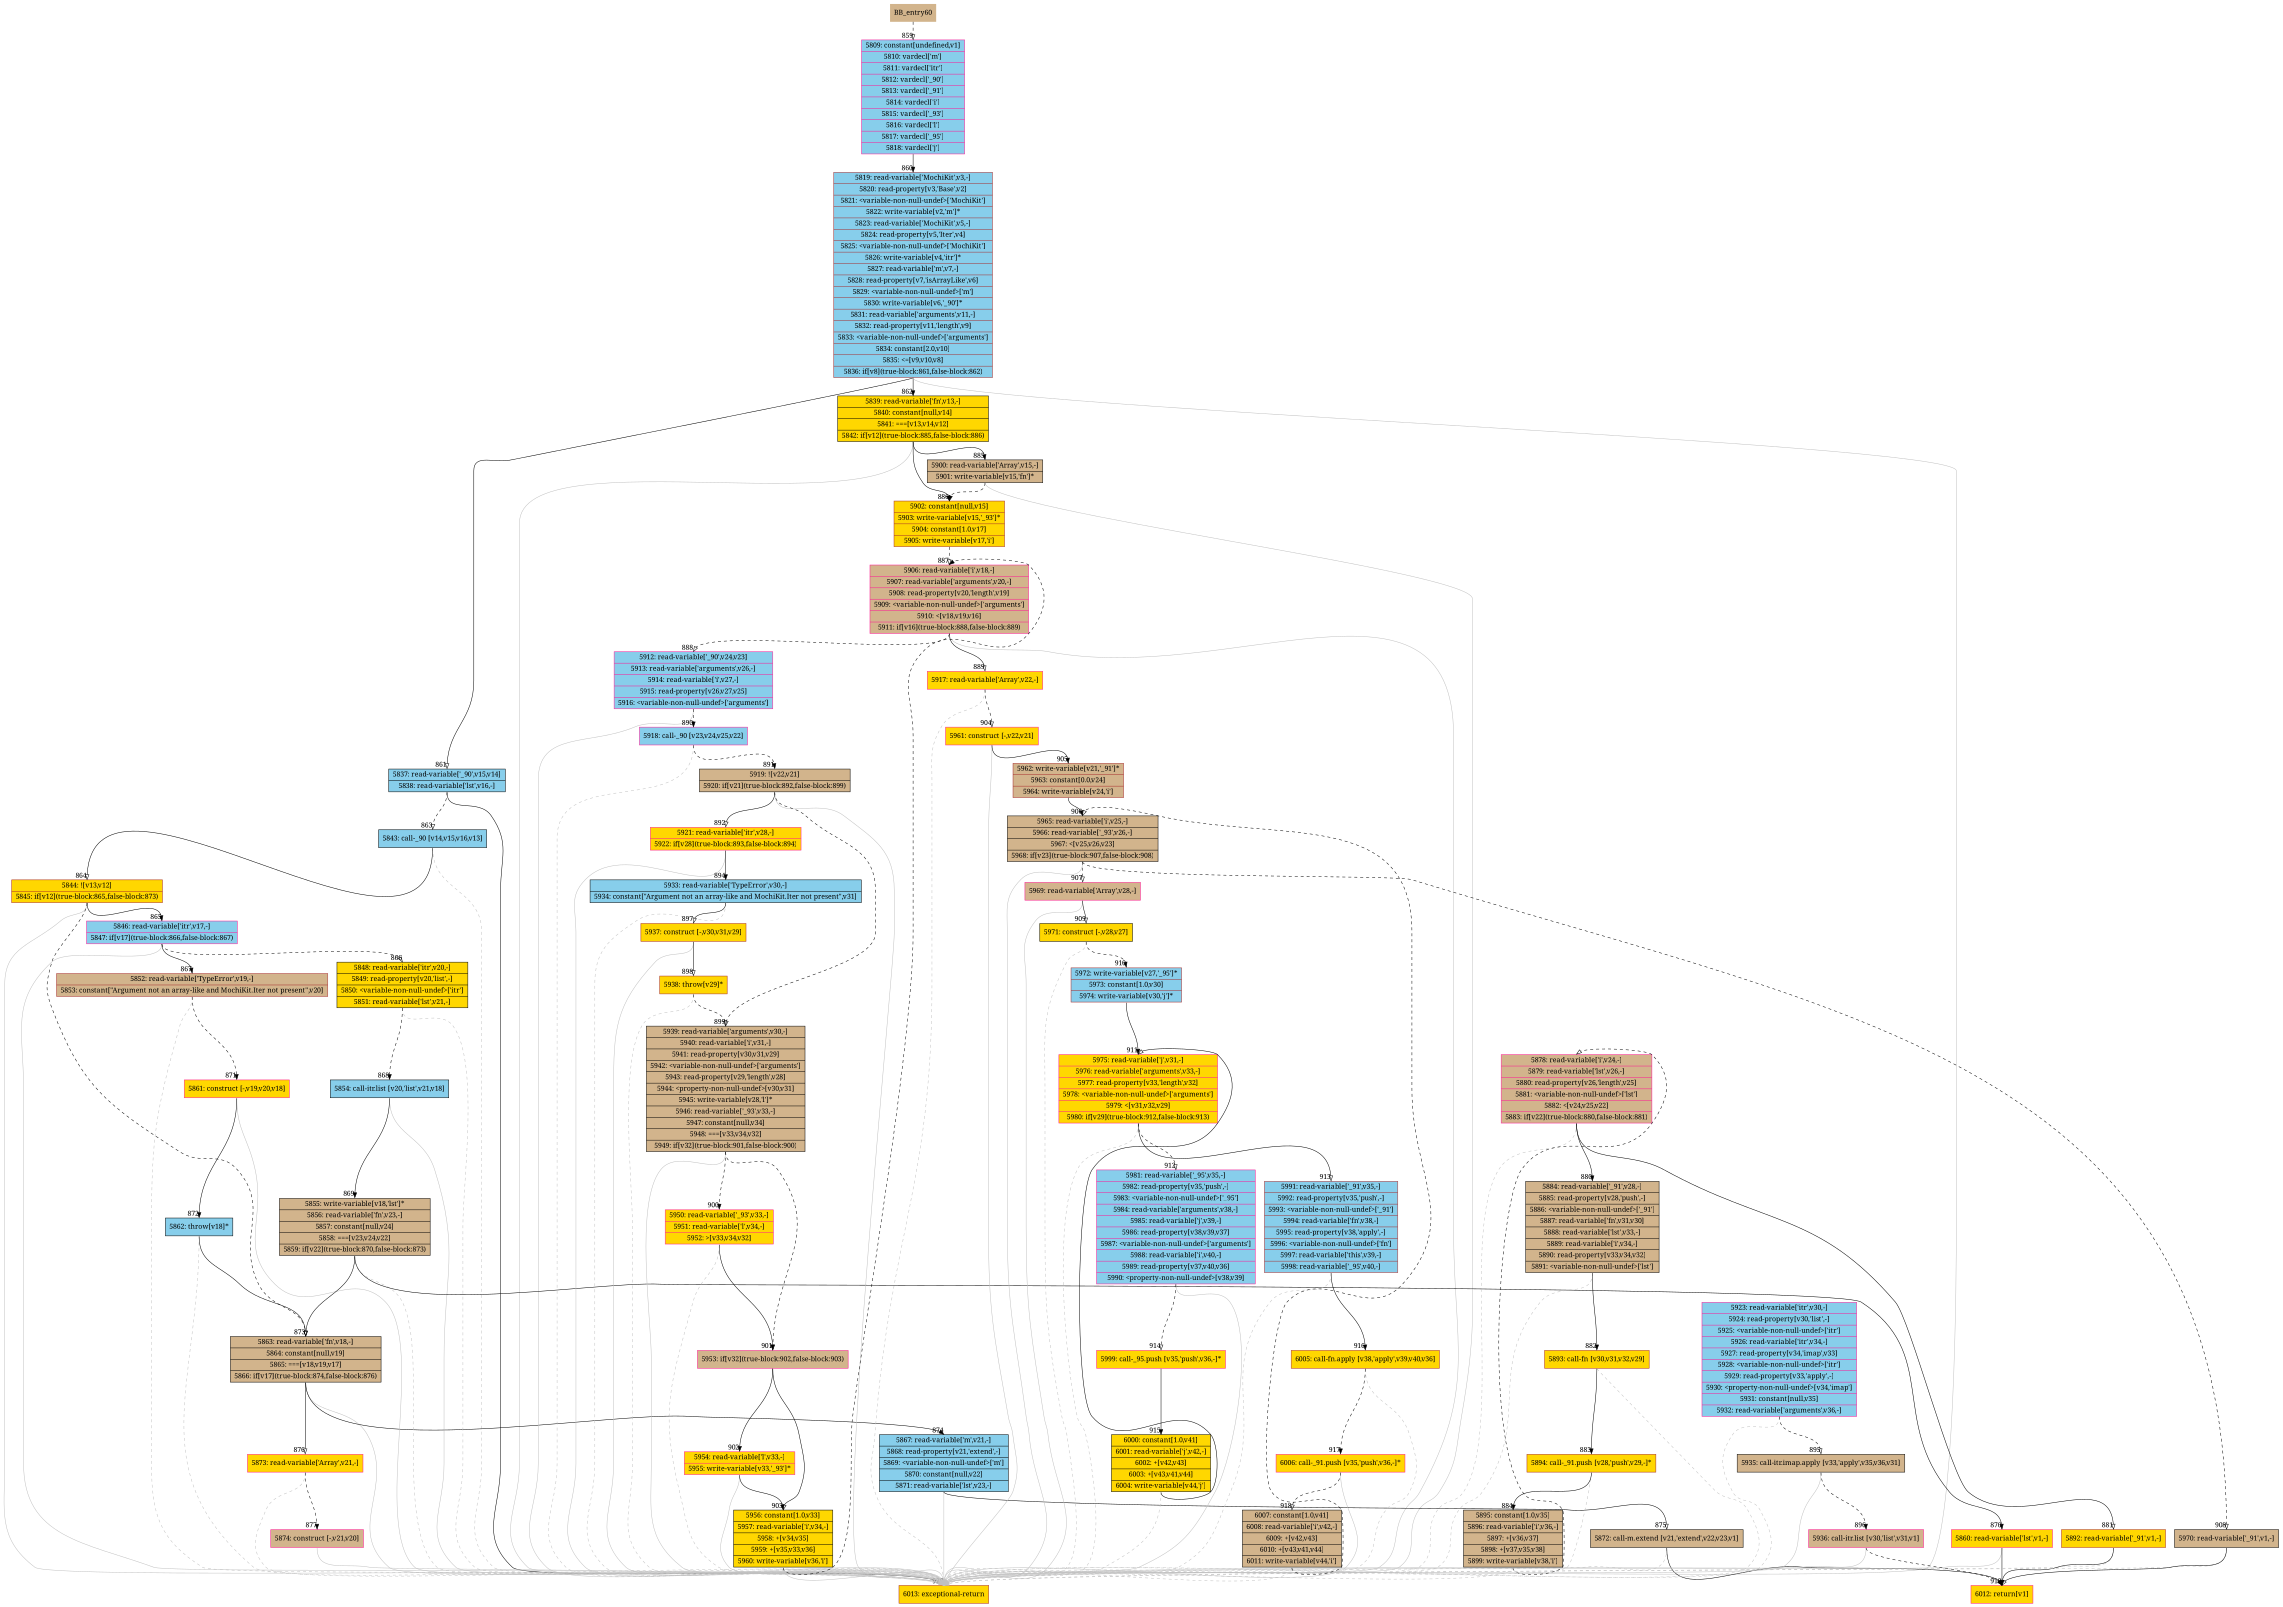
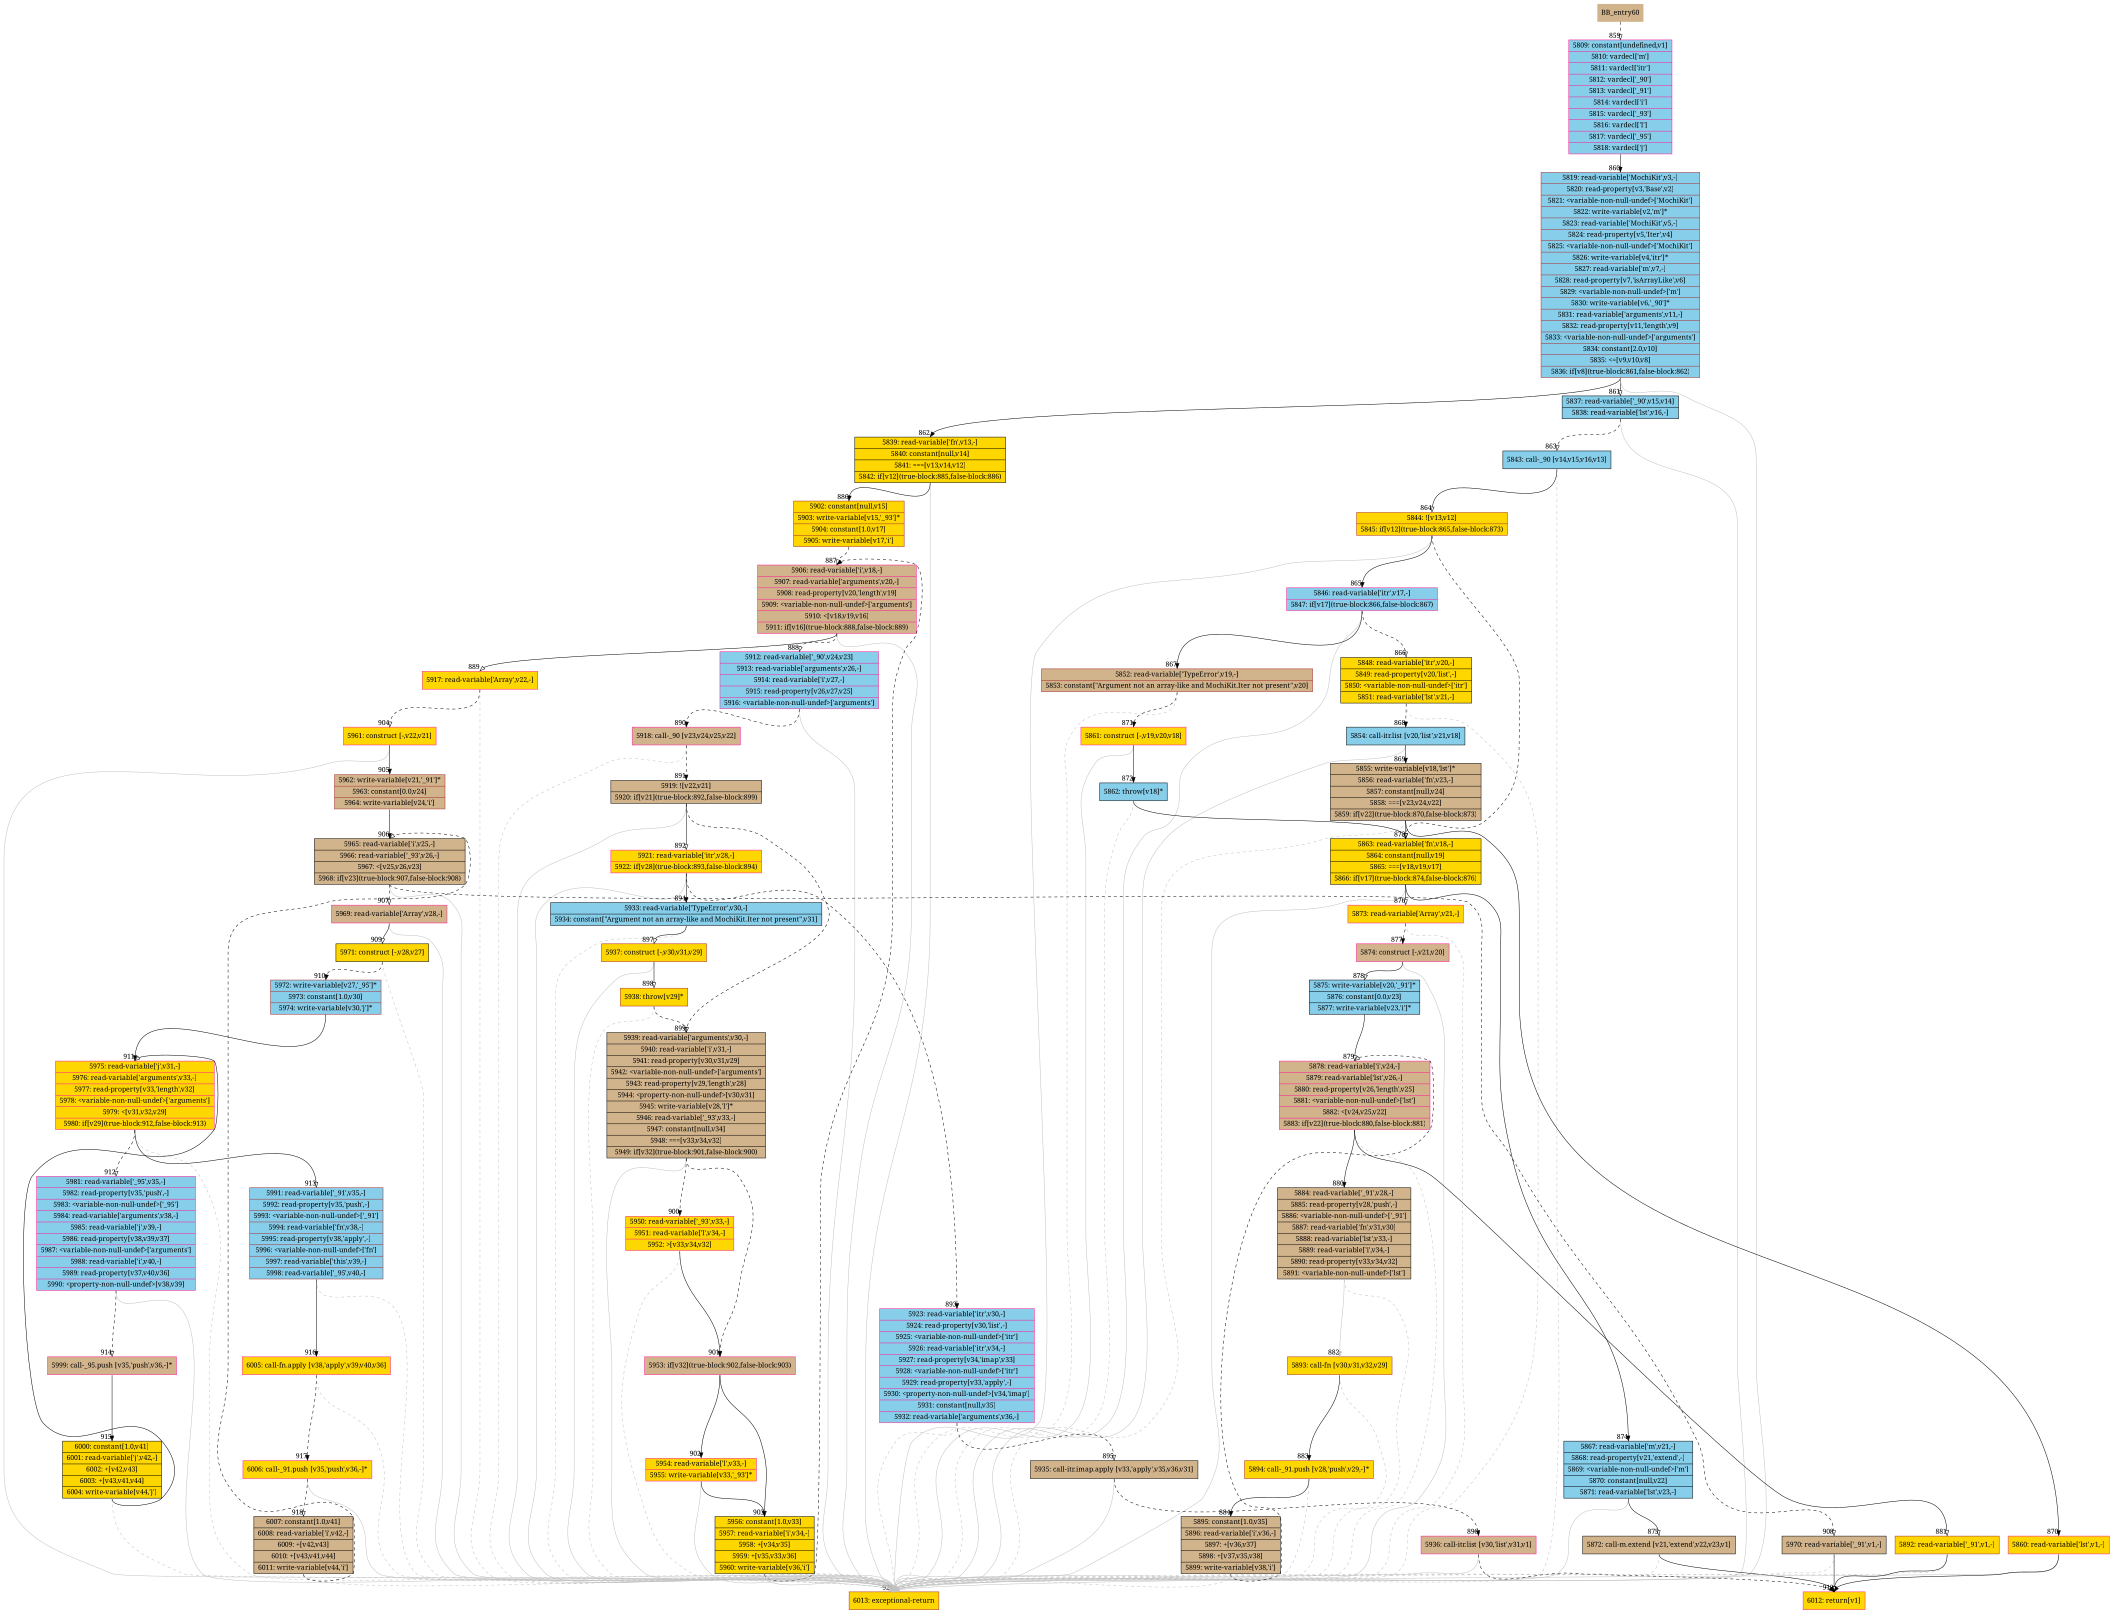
(985, 471) -> none
(693, 736) -> (686, 736)
none -> (1365, 997)
none -> (910, 1011)
(1594, 1309) -> (1342, 1315)
(306, 1359) -> (1406, 862)
(1161, 1359) -> (112, 1366)
(1365, 1359) -> (316, 1366)
(501, 1380) -> (1738, 1385)
